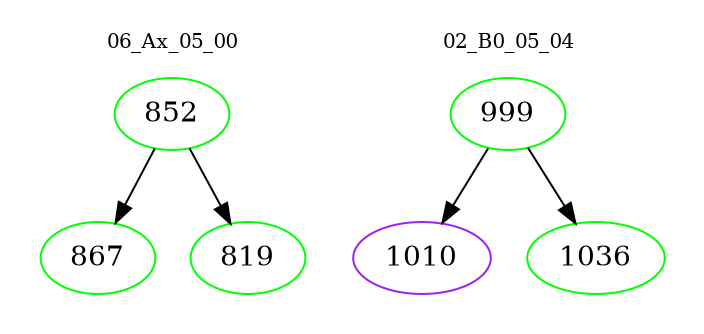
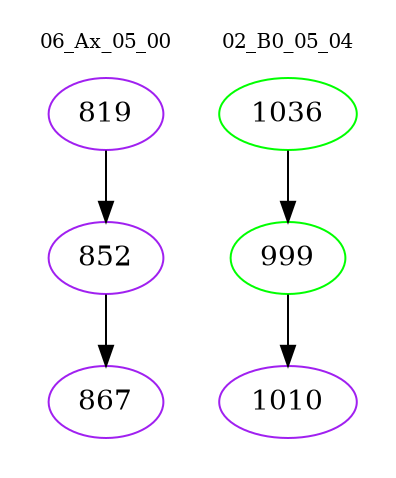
(172, 114) -> (106, 258)
(205, 177) -> (106, 176)
(546, 177) -> (288, 176)
(98, 258) -> (106, 402)
(248, 258) -> (106, 114)
